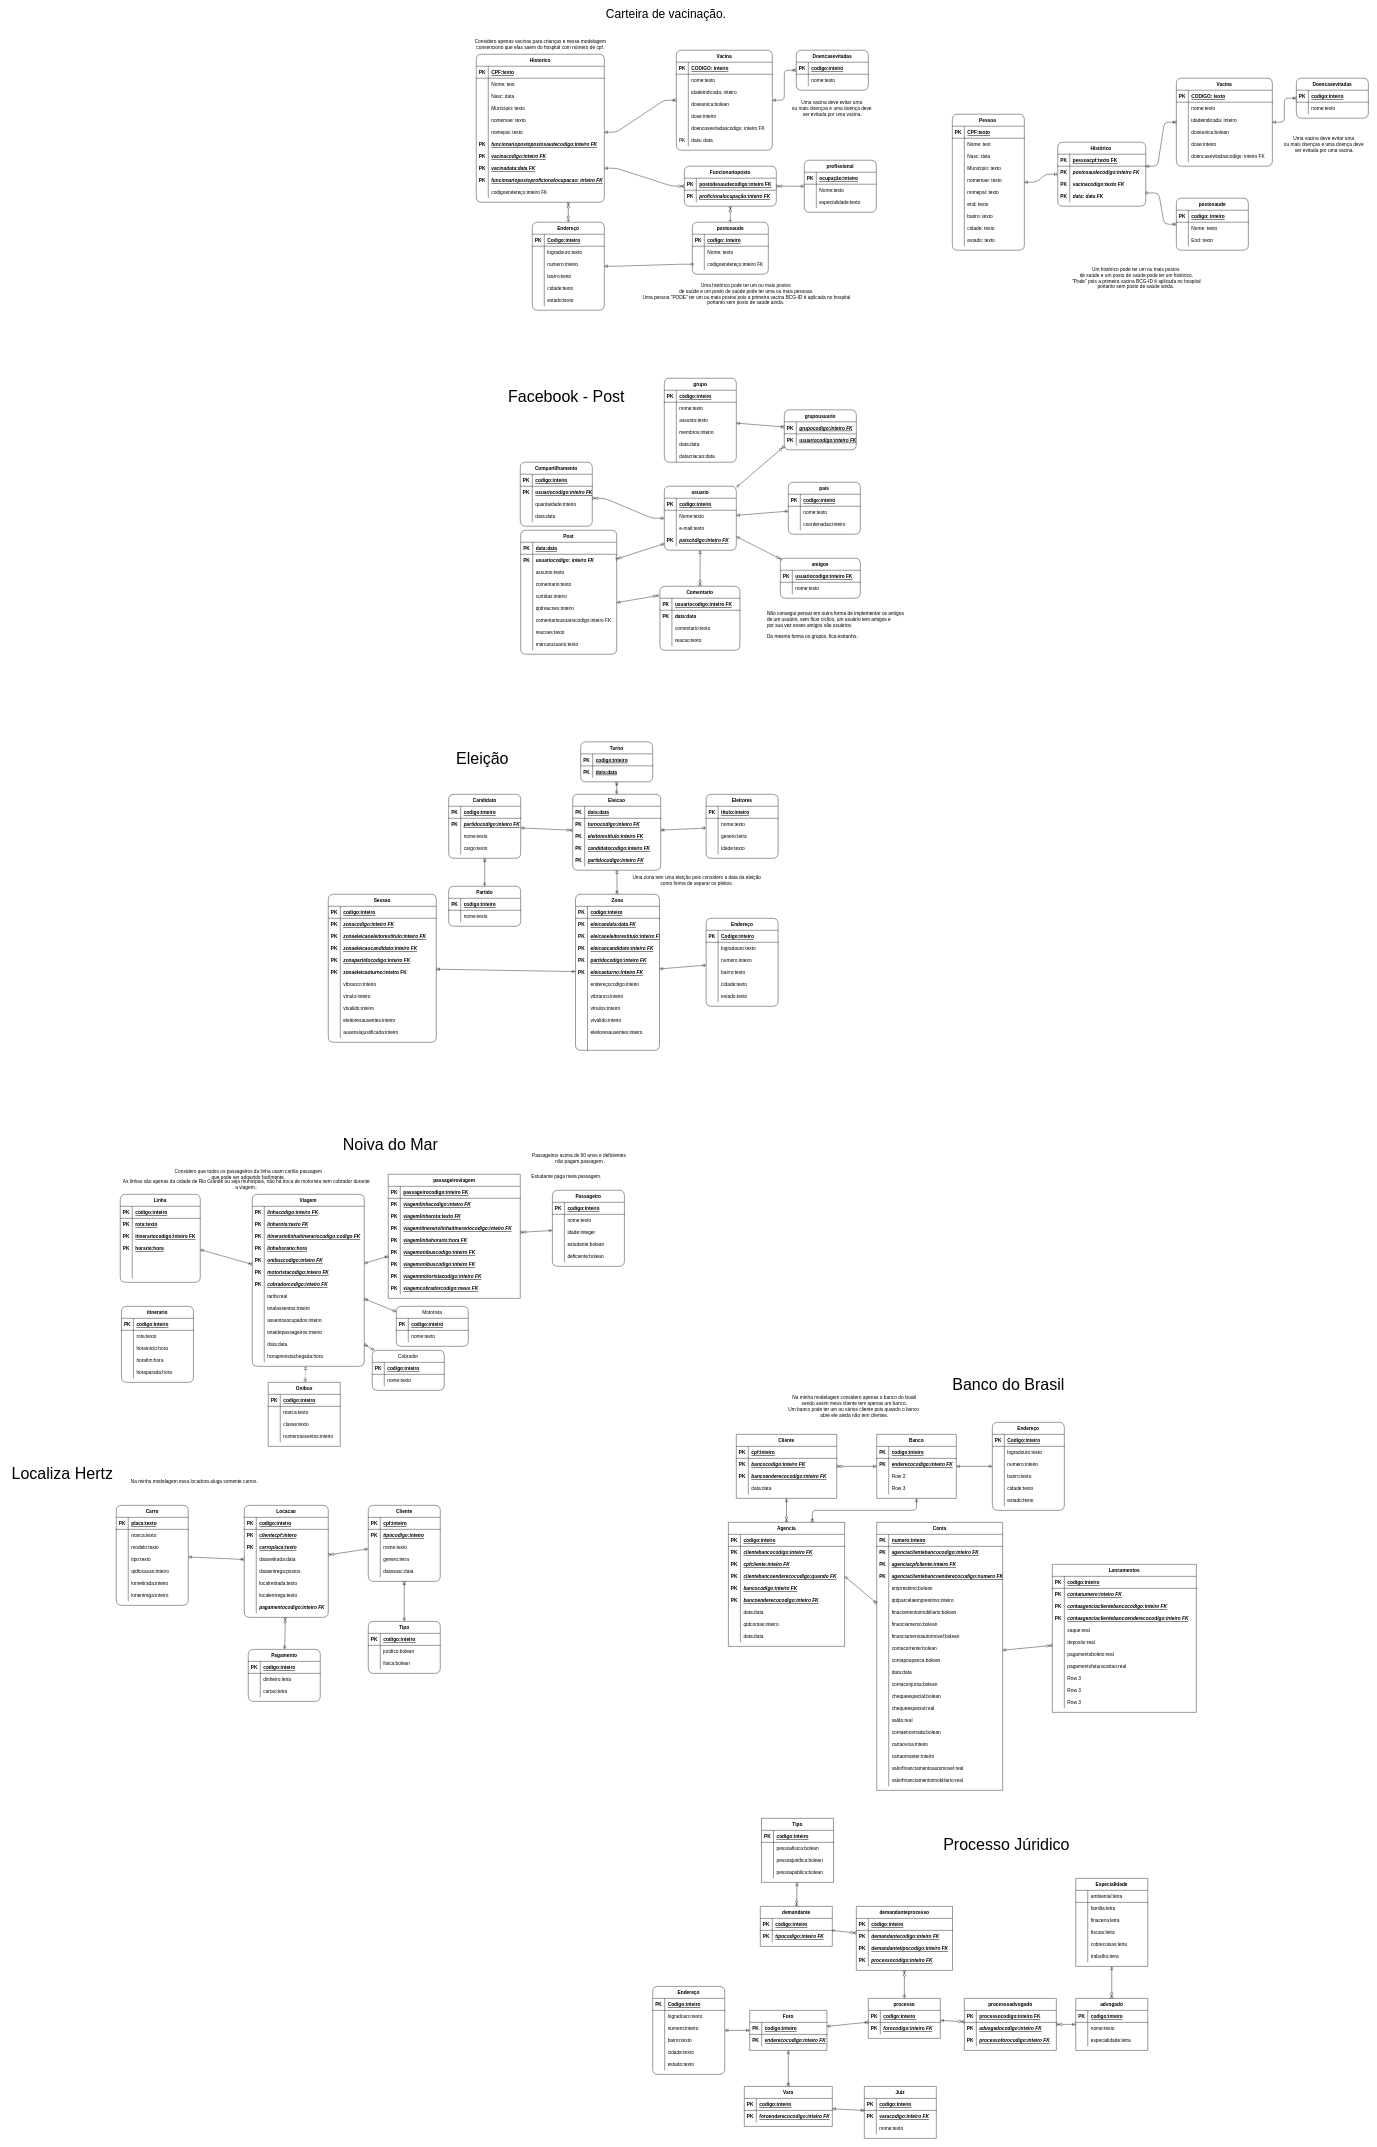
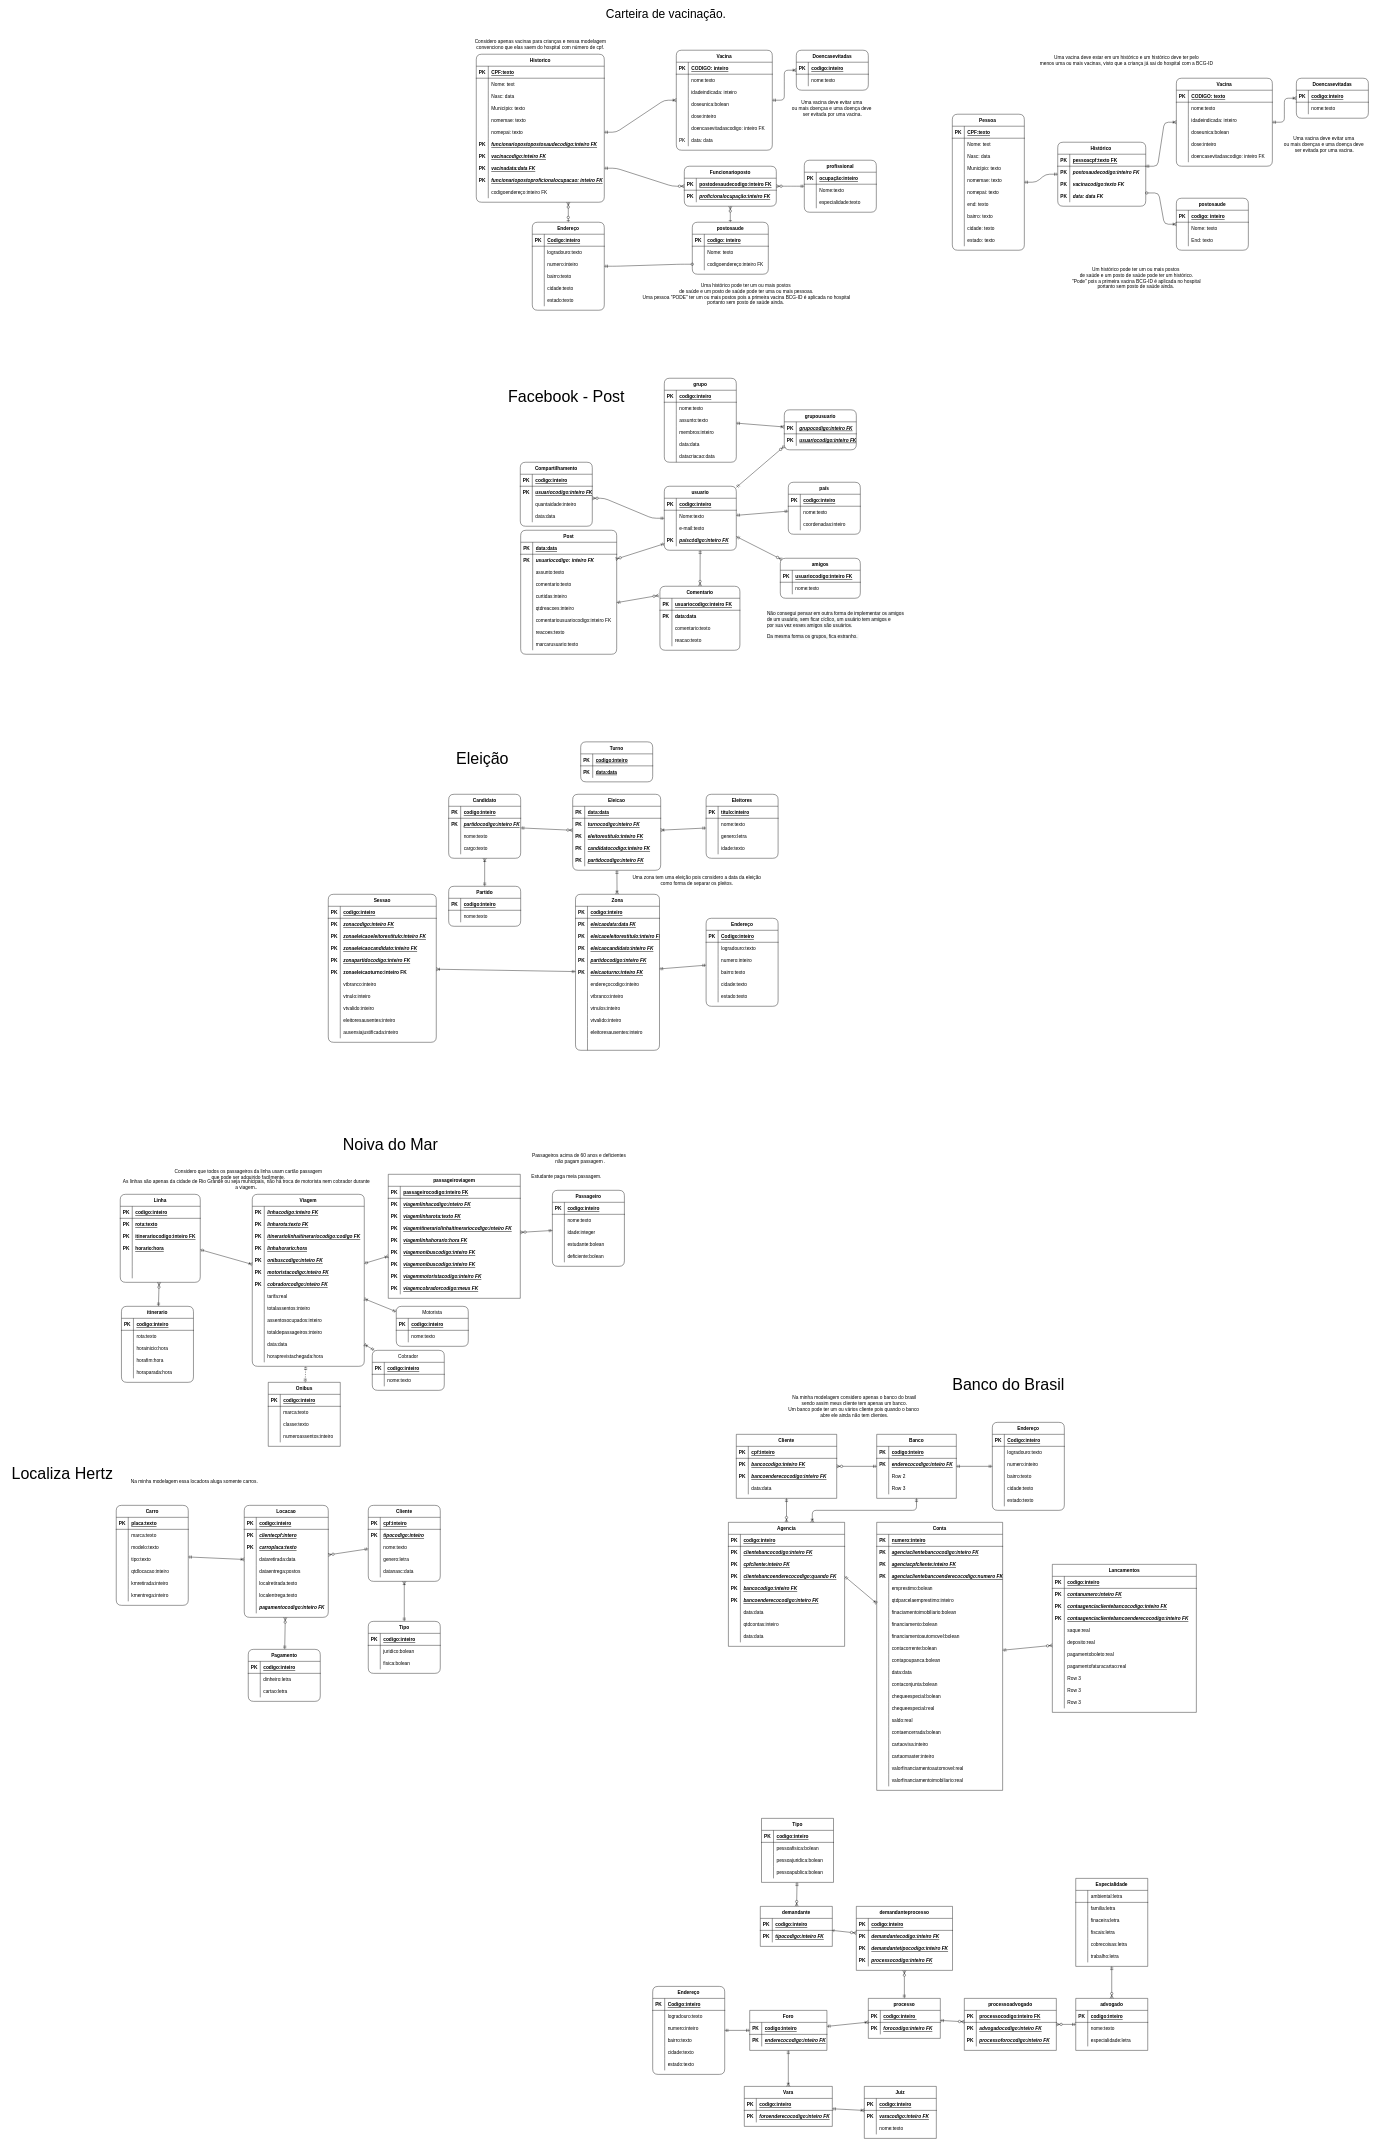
none -> (1126, 60)
(617, 789) -> none
none -> (159, 1295)
(1006, 1844) -> none
